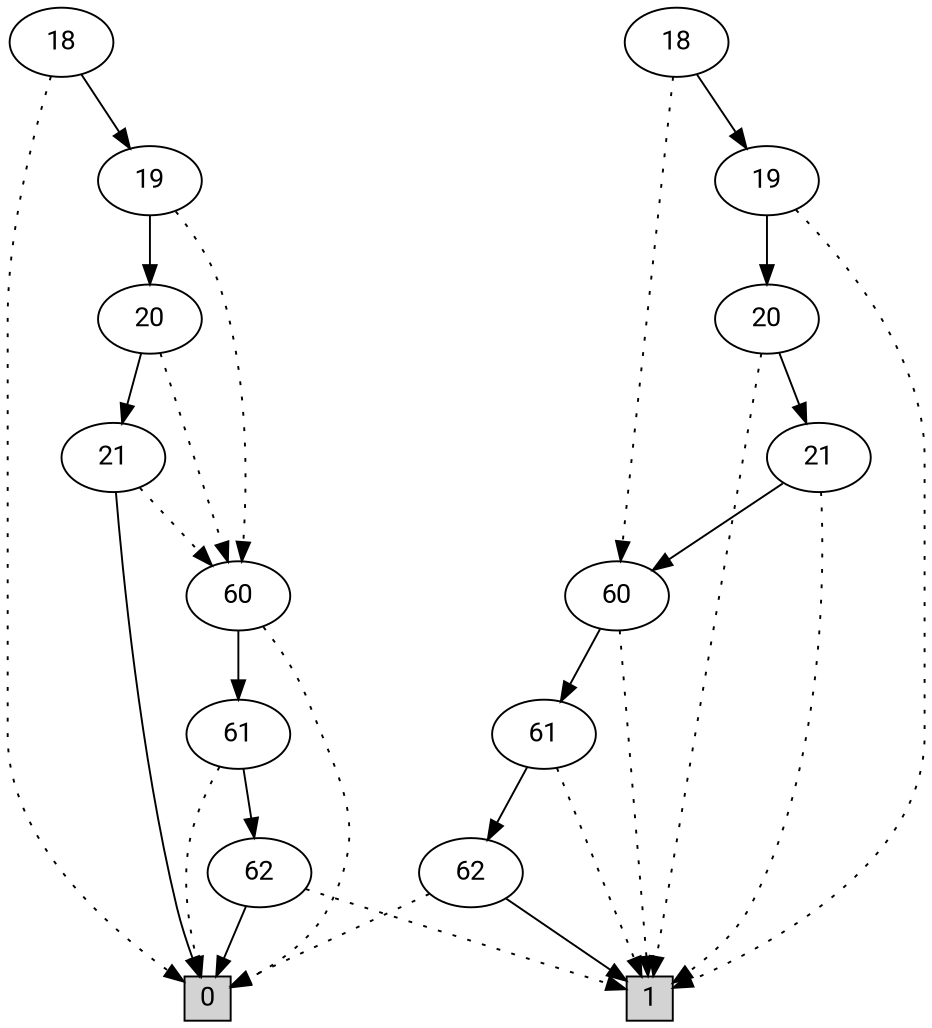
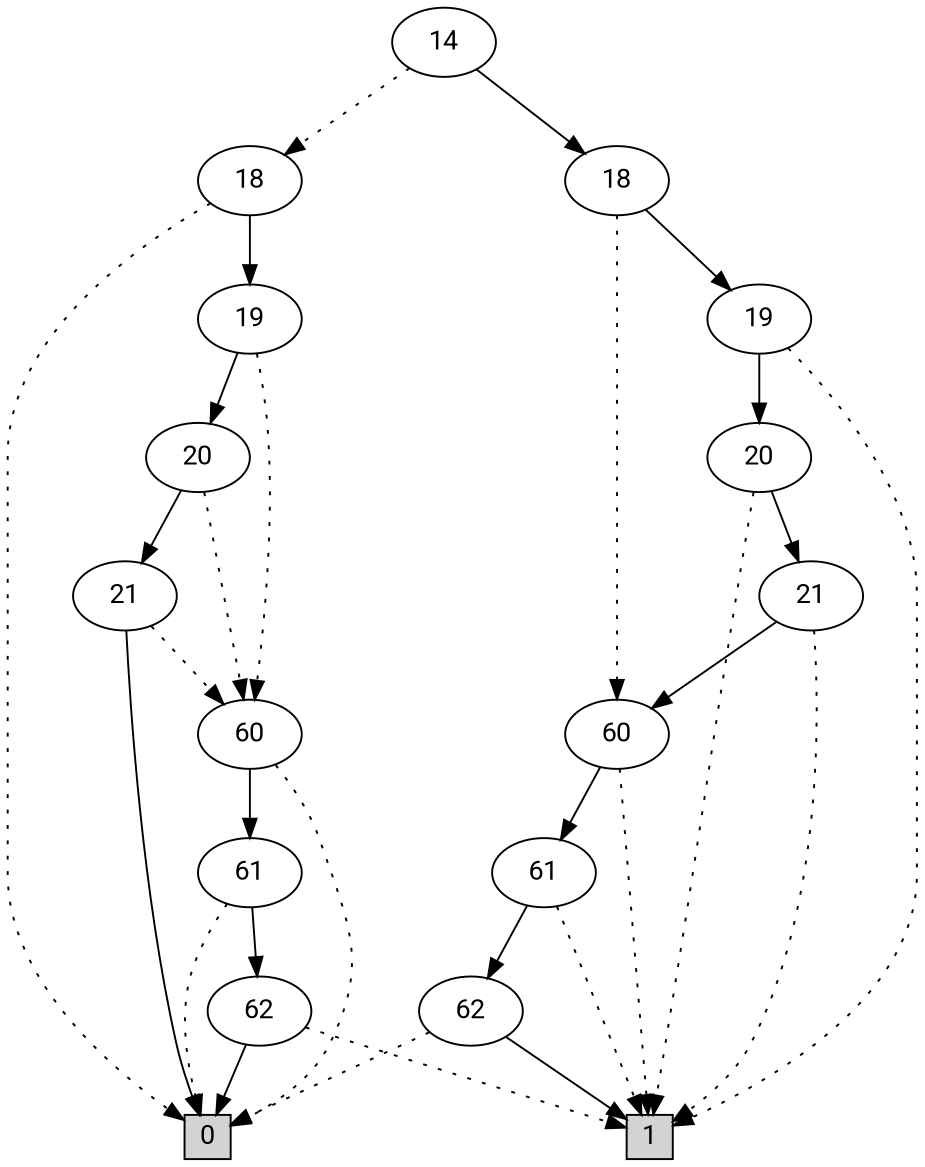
none -> (444, 42)
